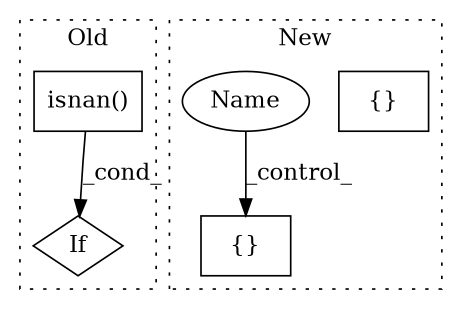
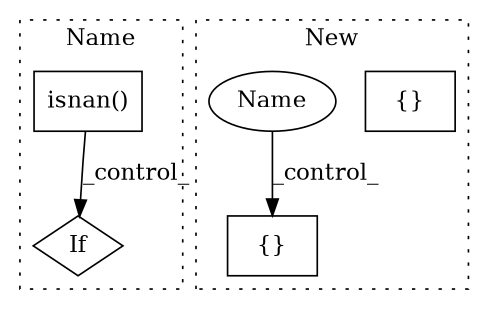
(88, 39) -> (101, 39)
(123, 174) -> (136, 174)
